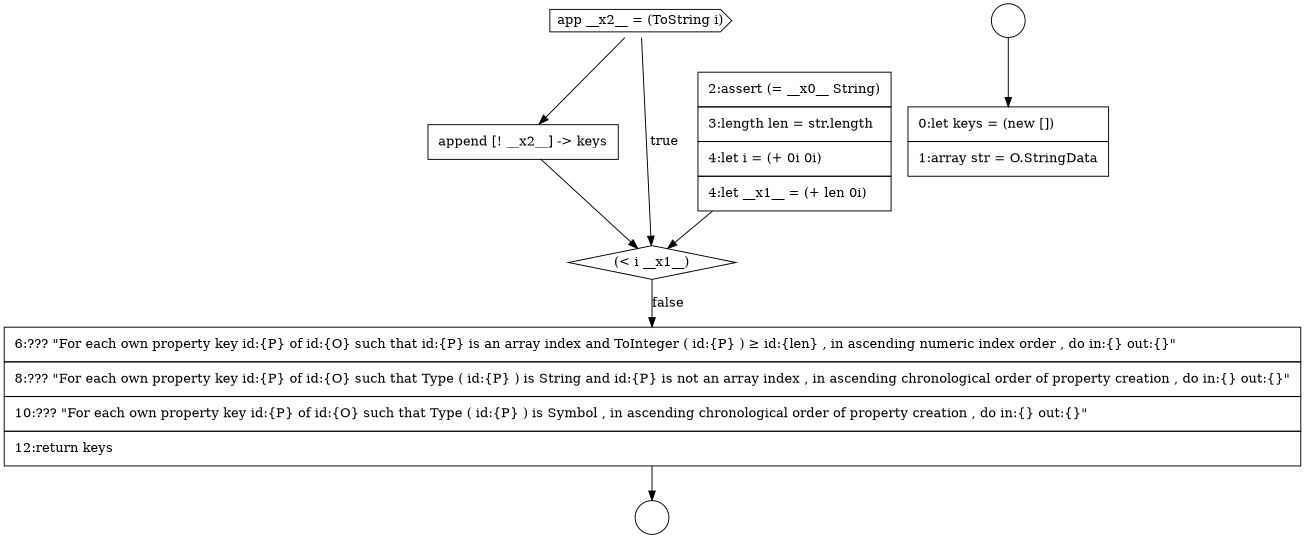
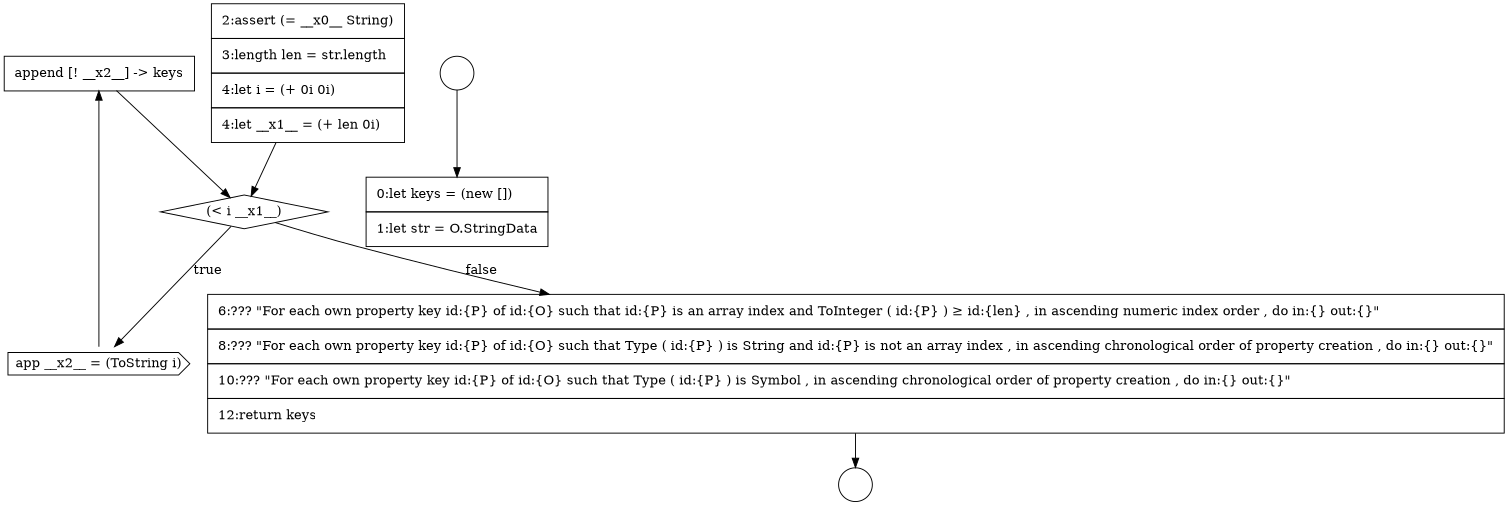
(646, 137) -> (176, 283)
(1008, 158) -> (457, 229)
